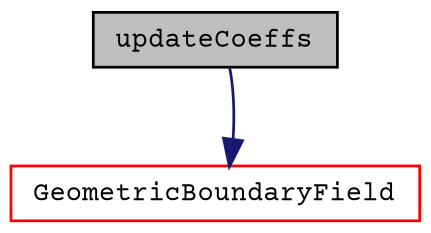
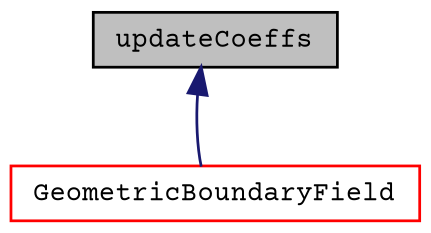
(234, 103) -> (197, 131)
